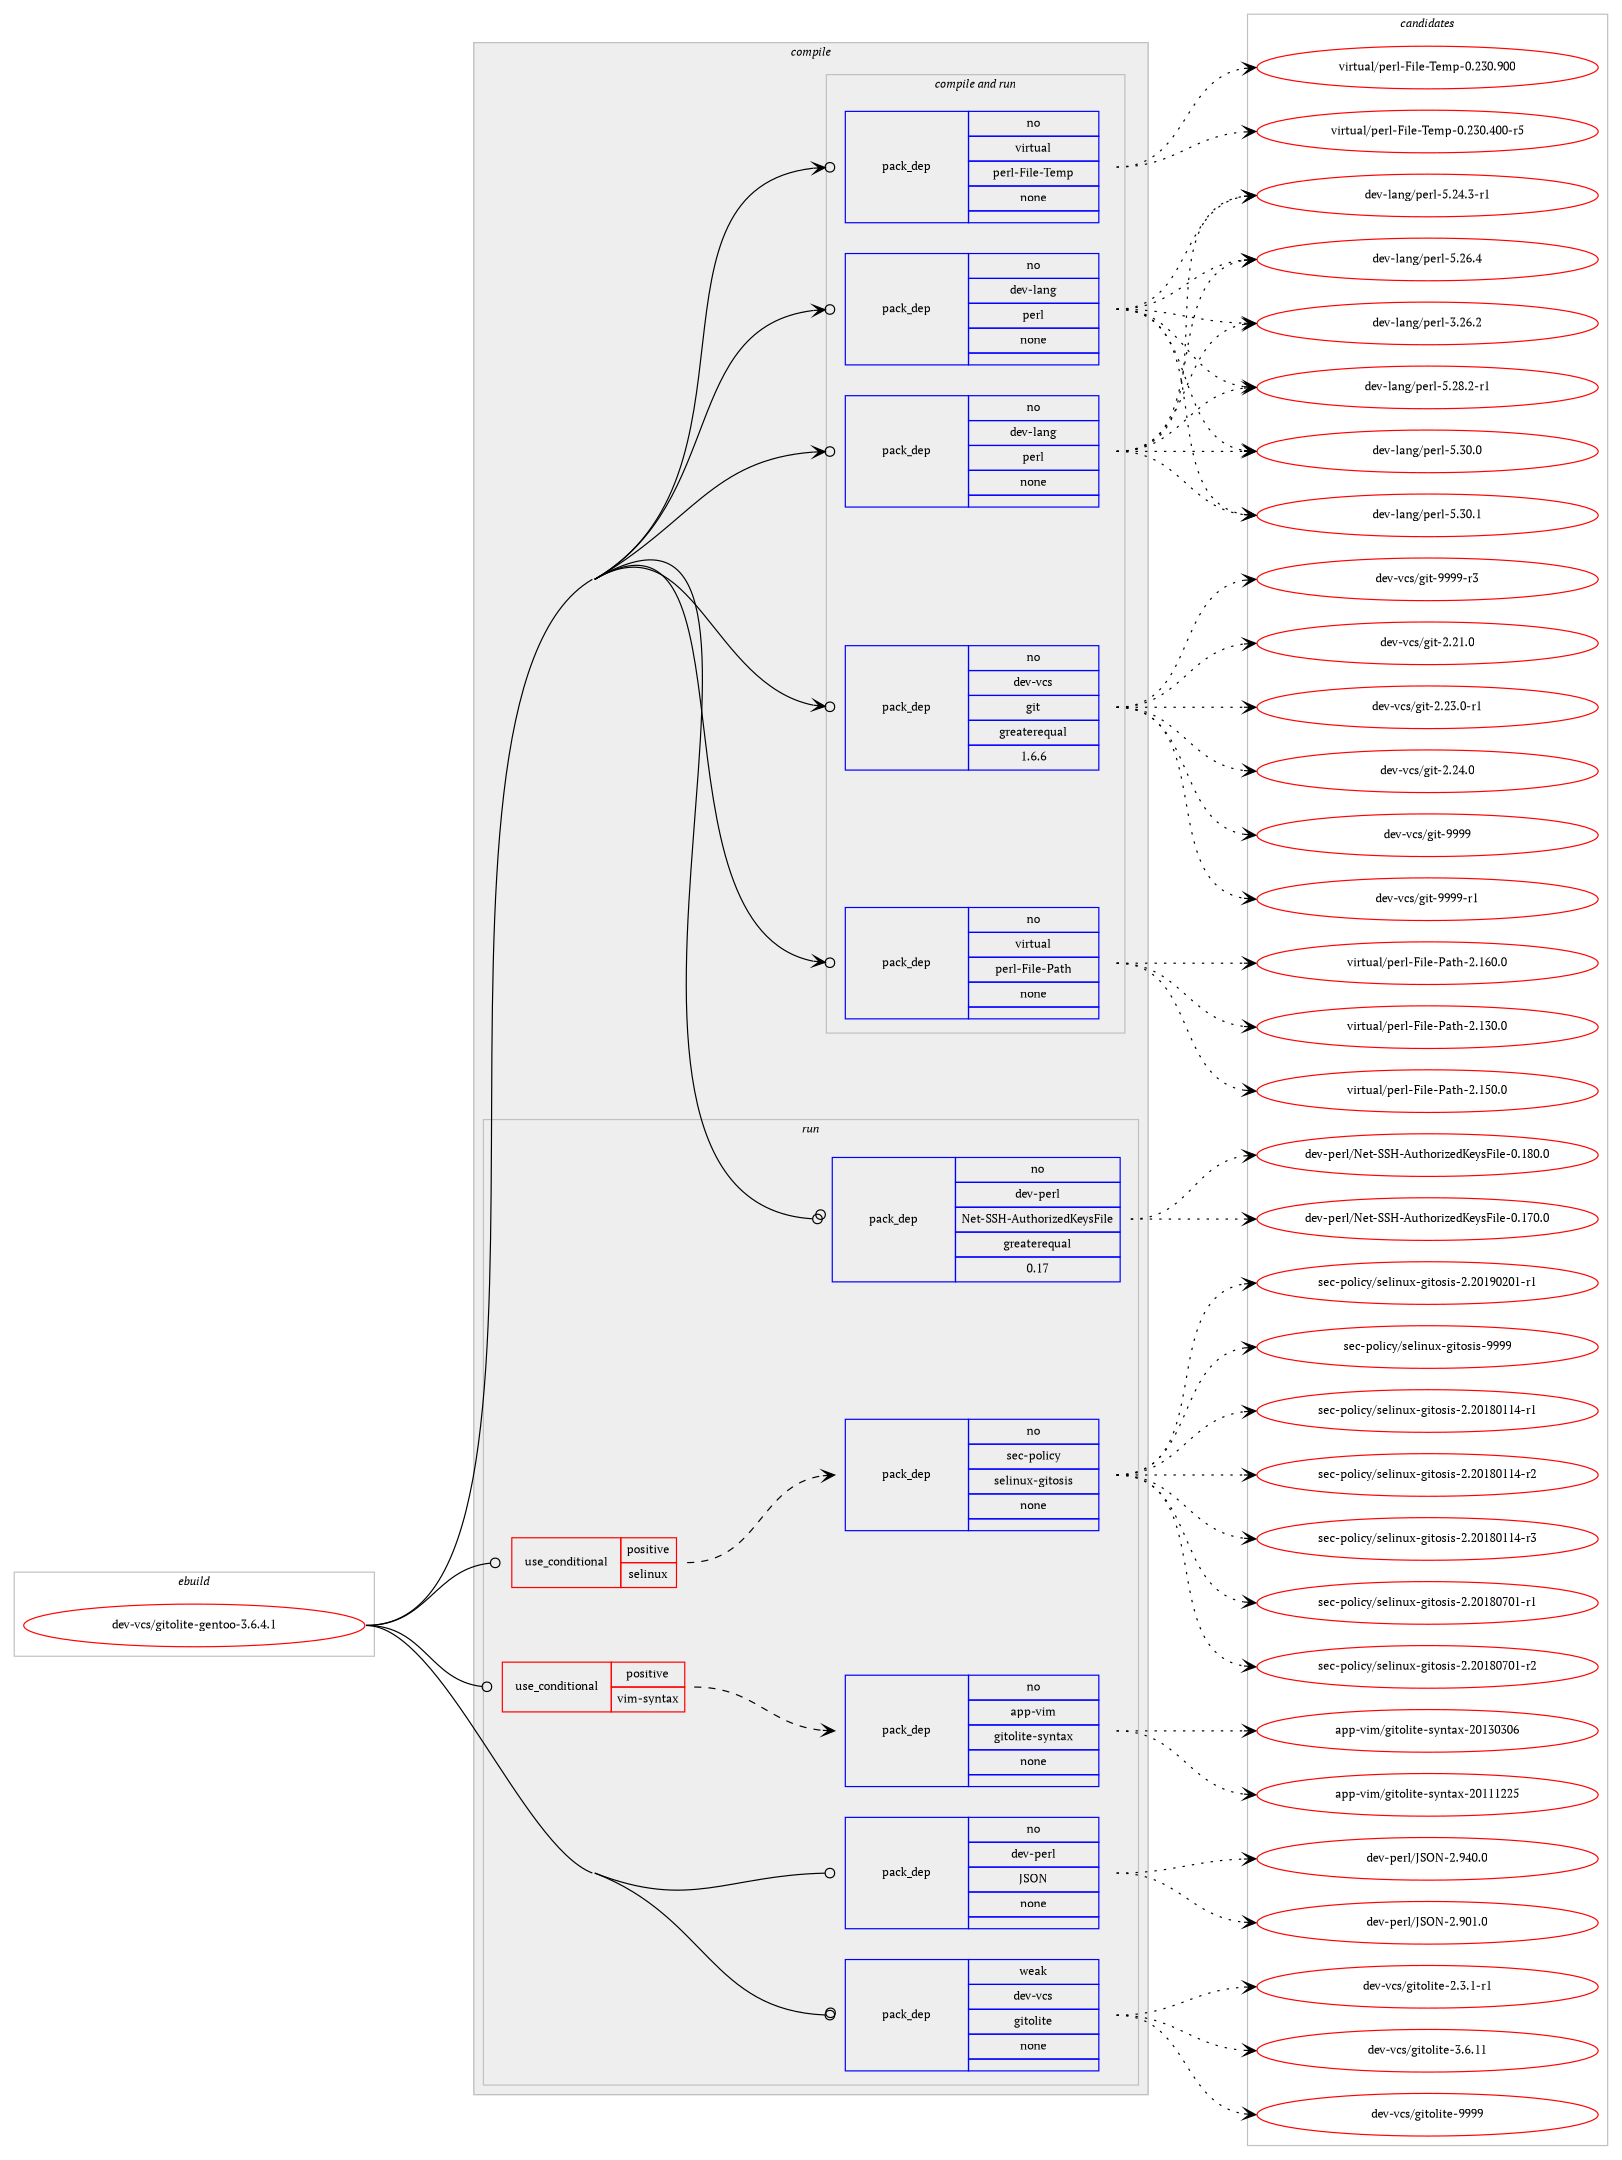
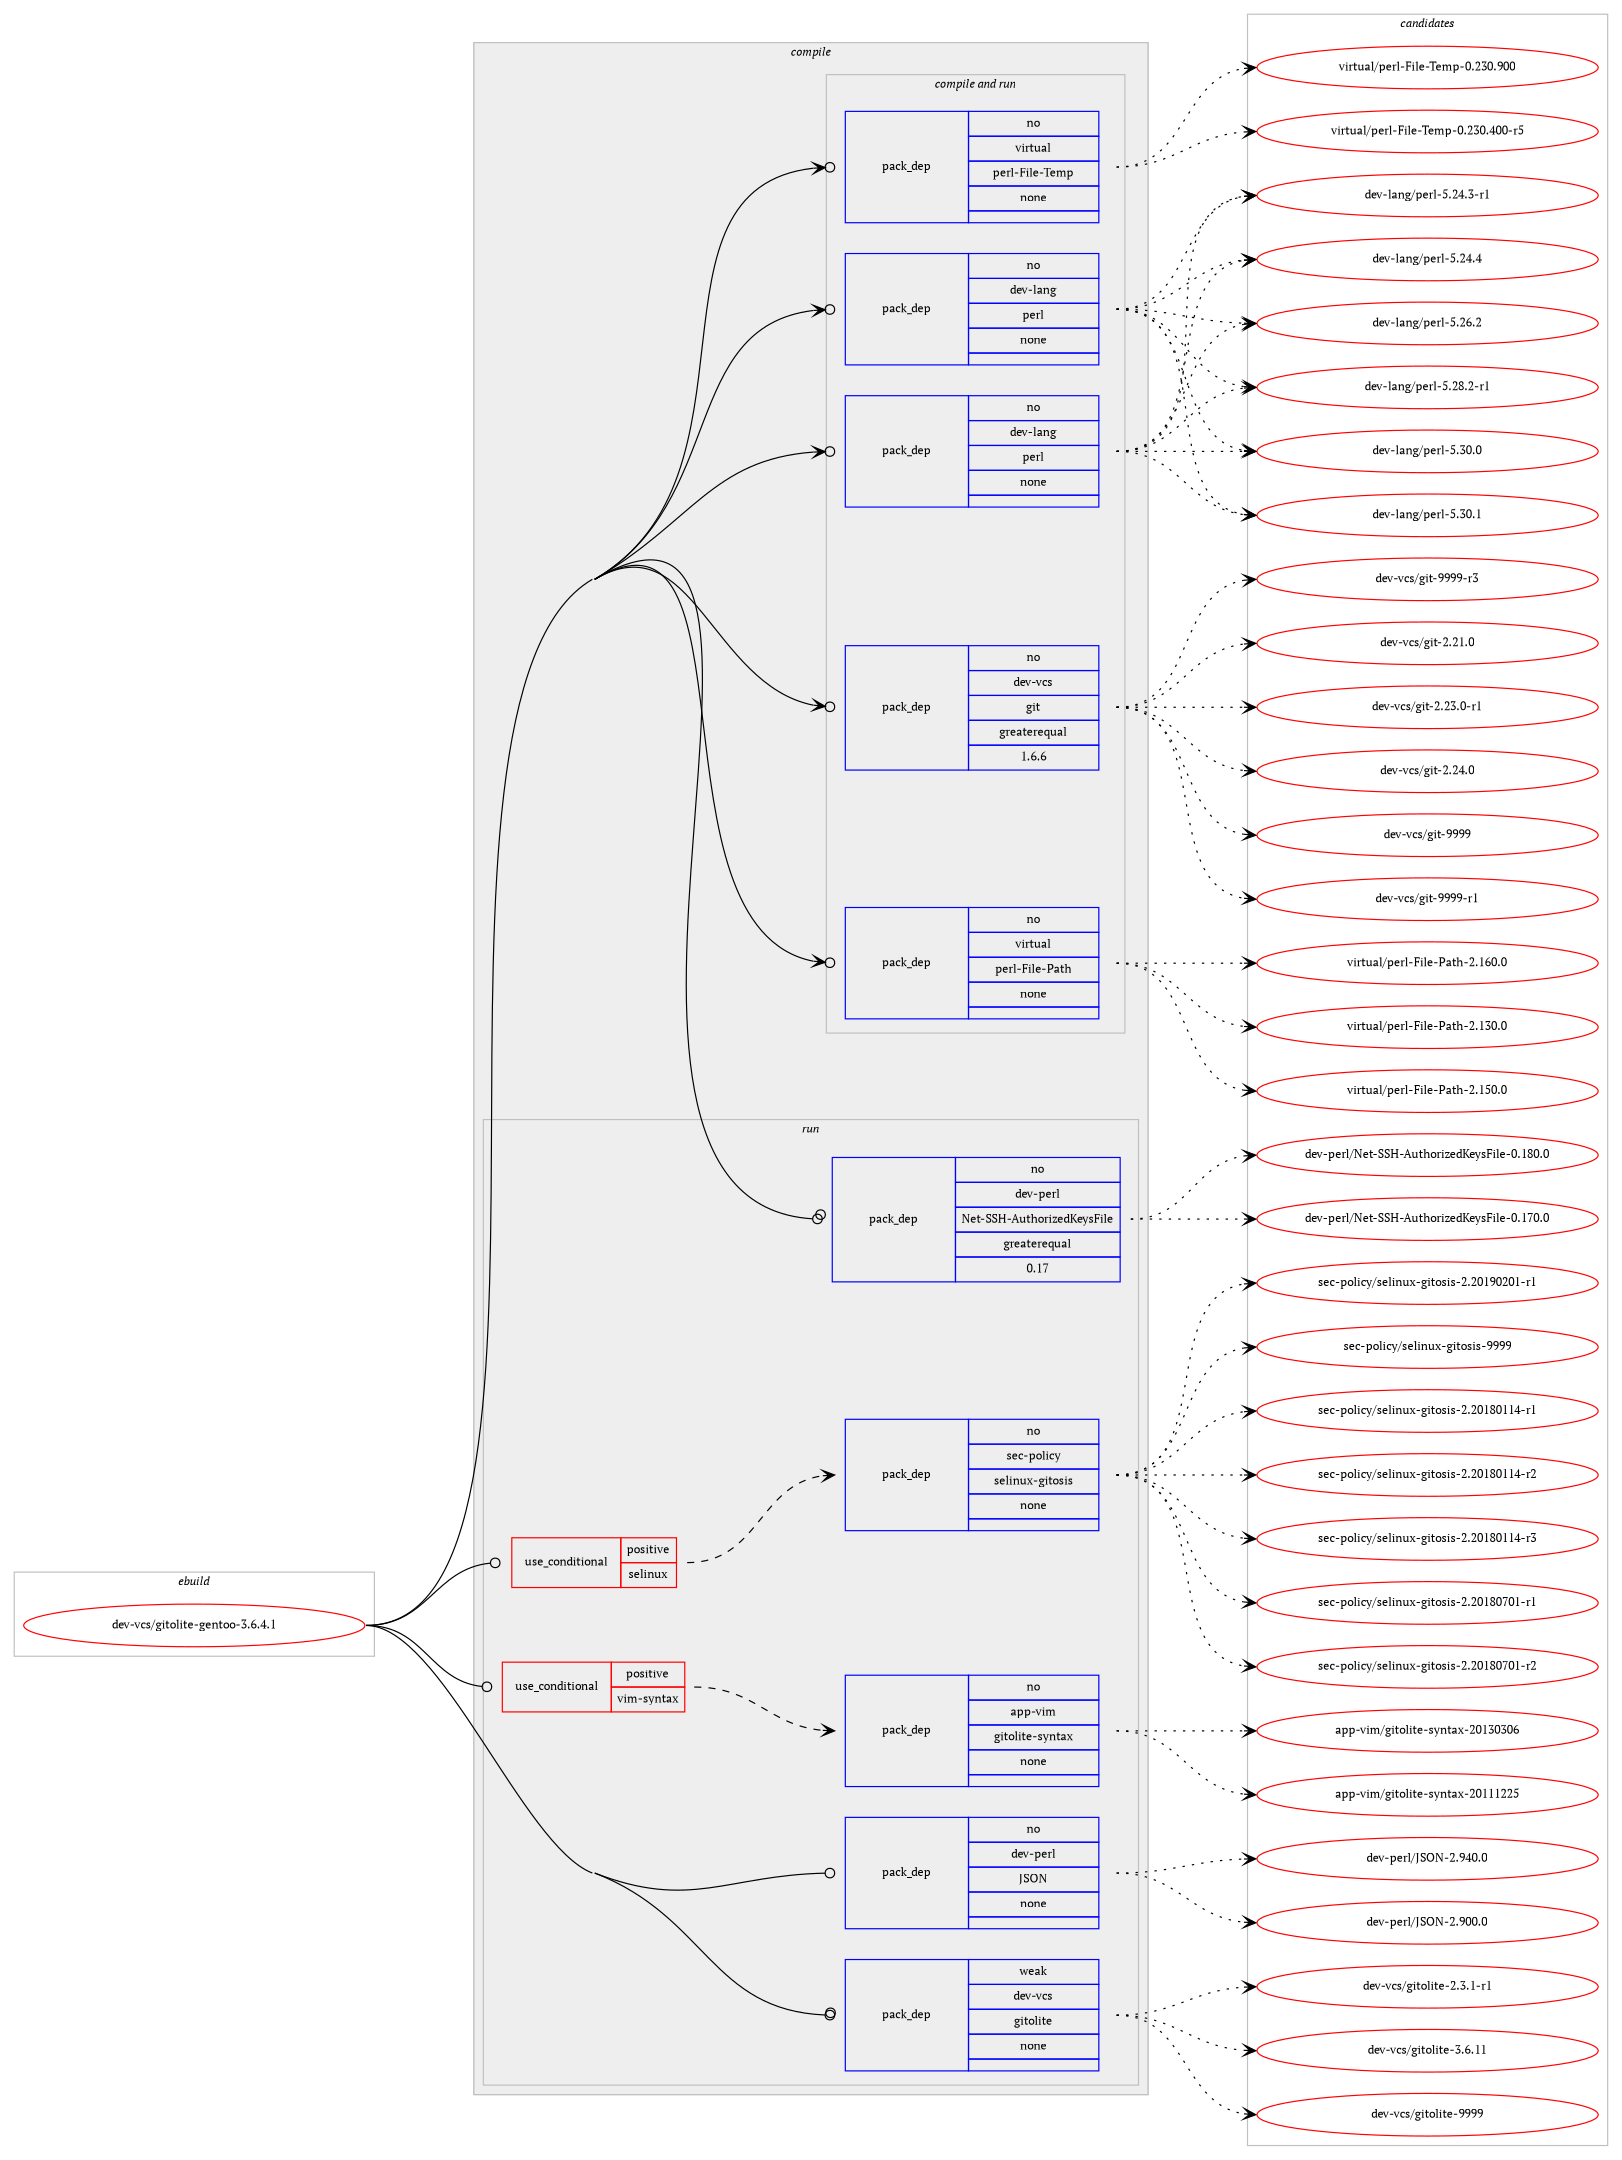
(1428, 259) -> (1428, 259)
(1428, 323) -> (1428, 323)
(1428, 1923) -> (1428, 1923)
